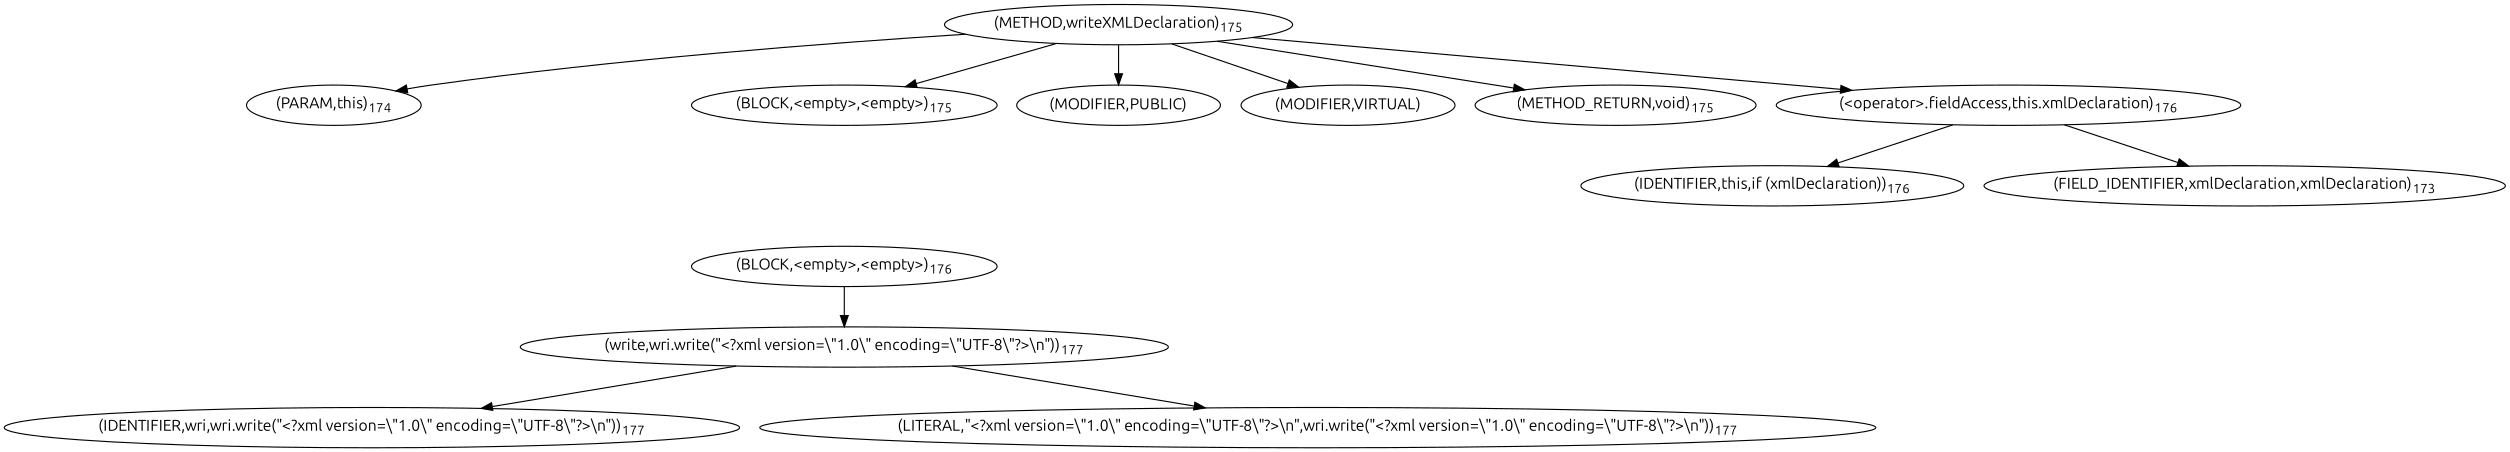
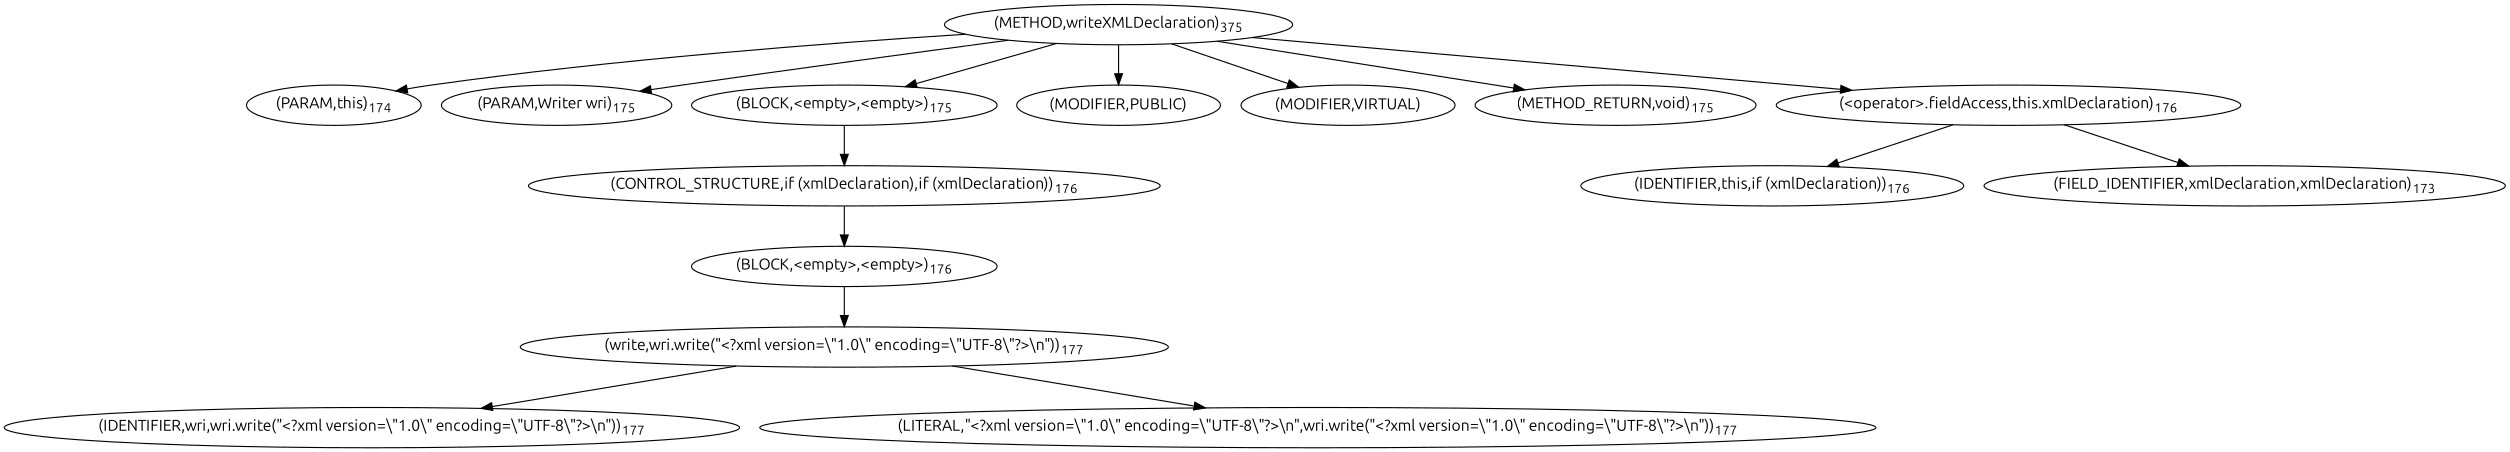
(1232, 23) -> (1232, 23)
none -> (557, 105)
none -> (844, 186)
